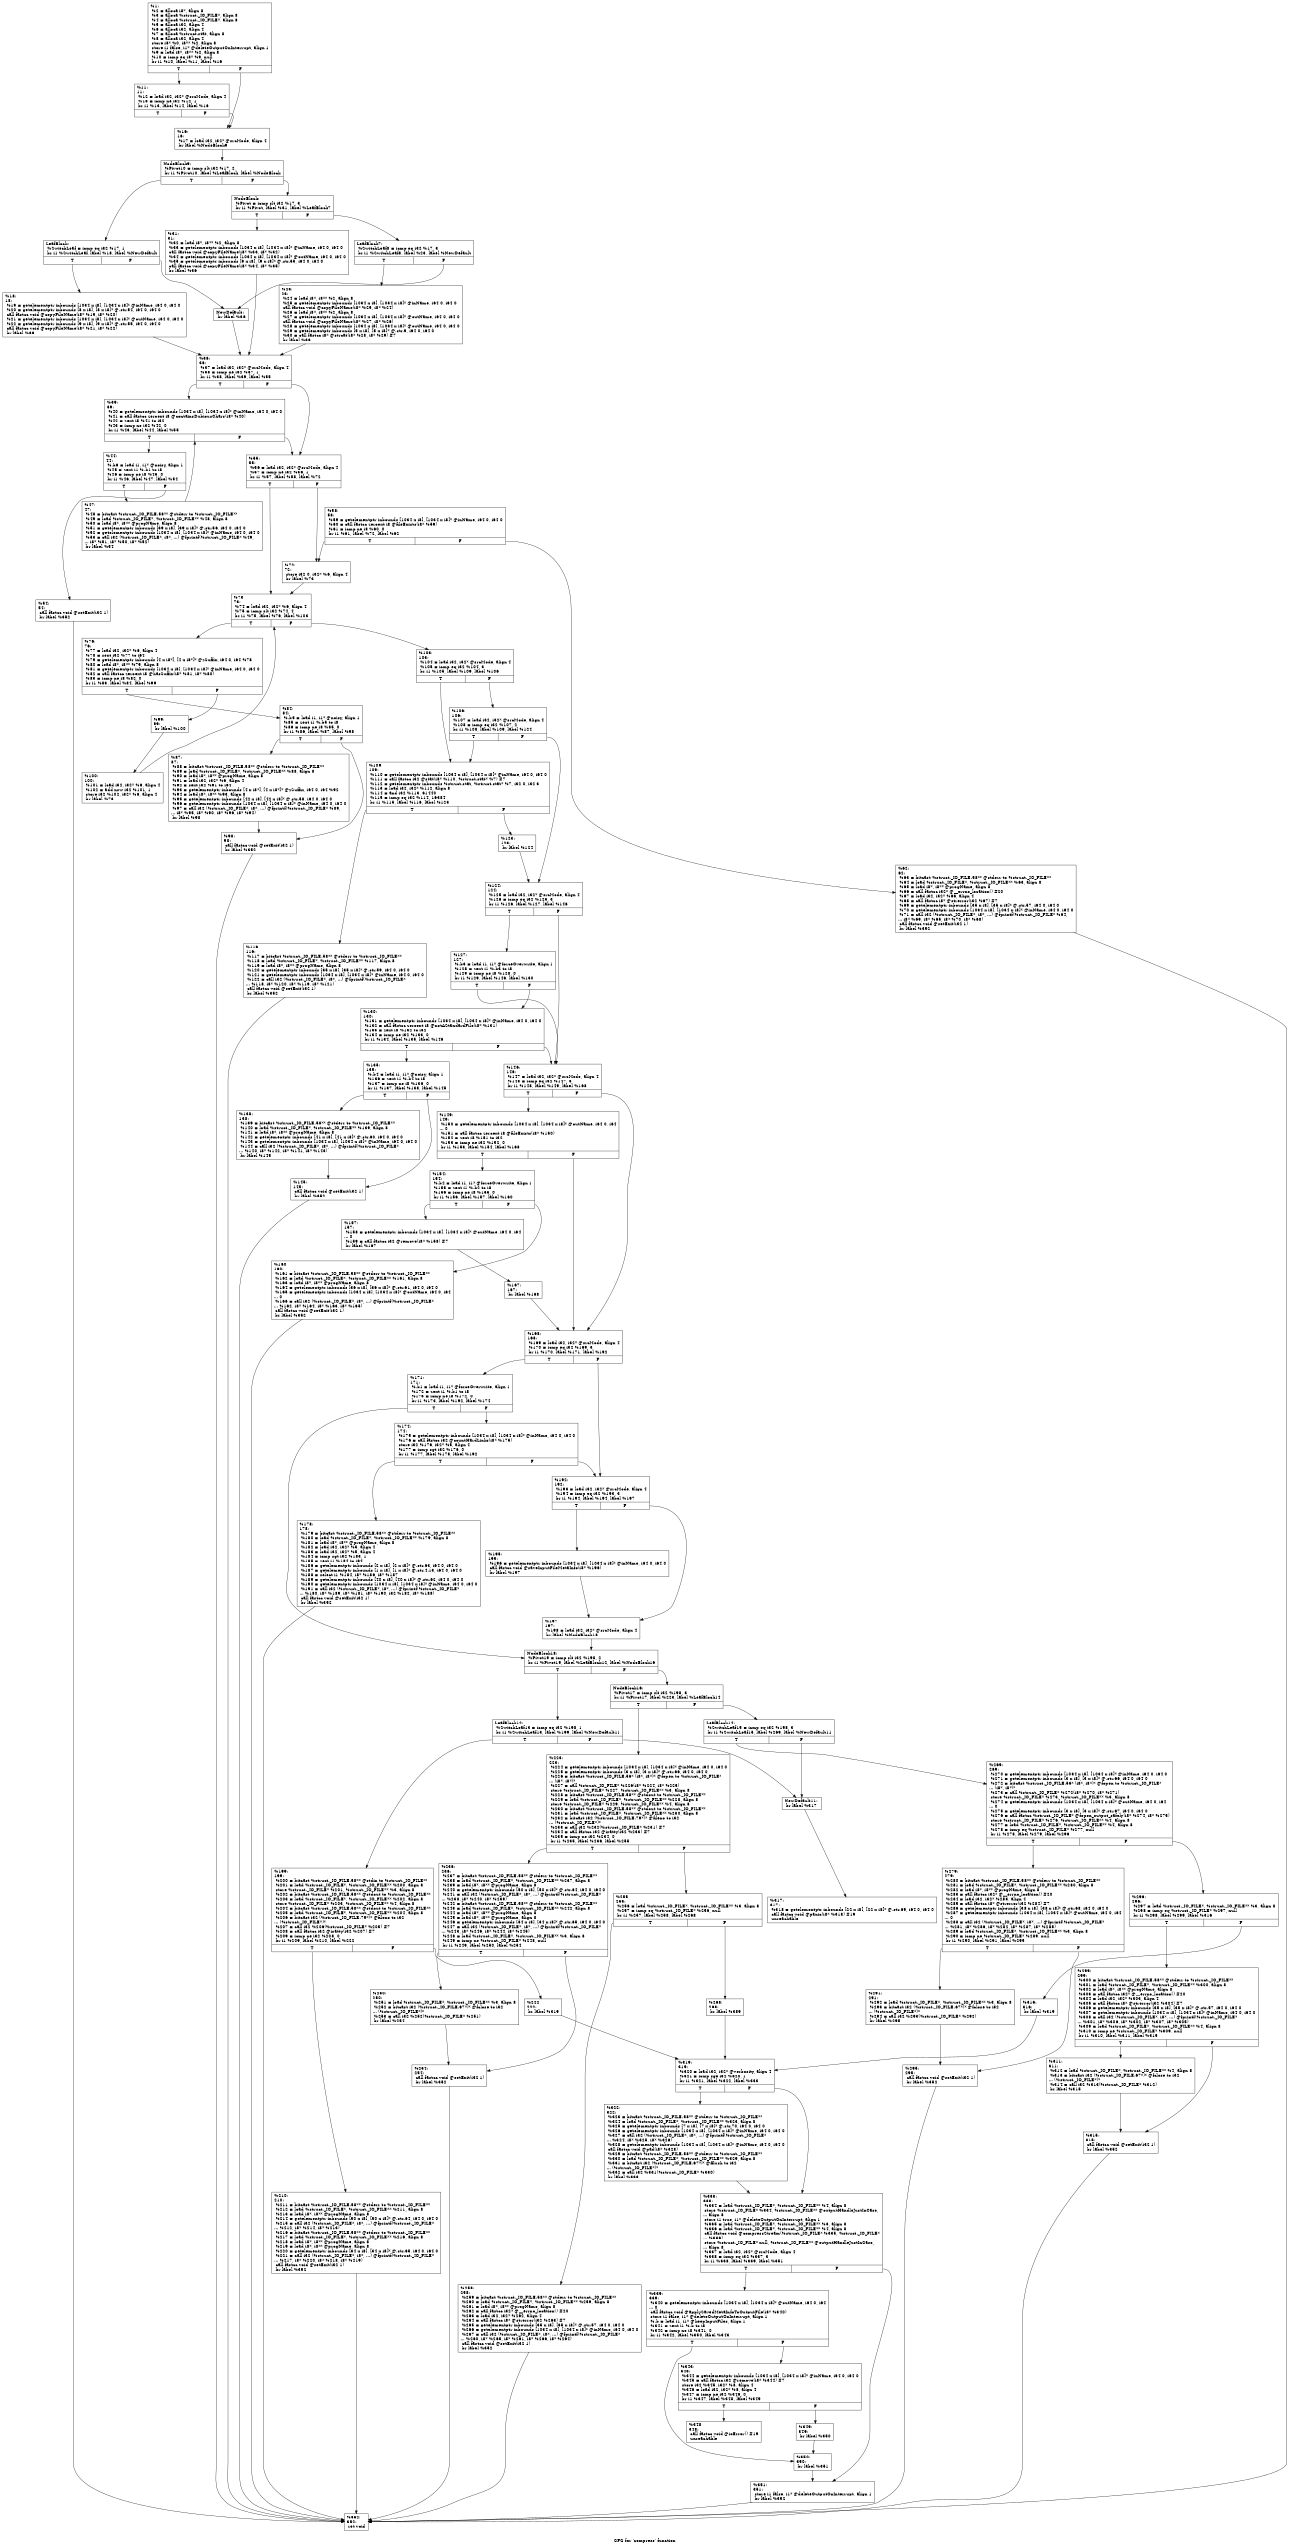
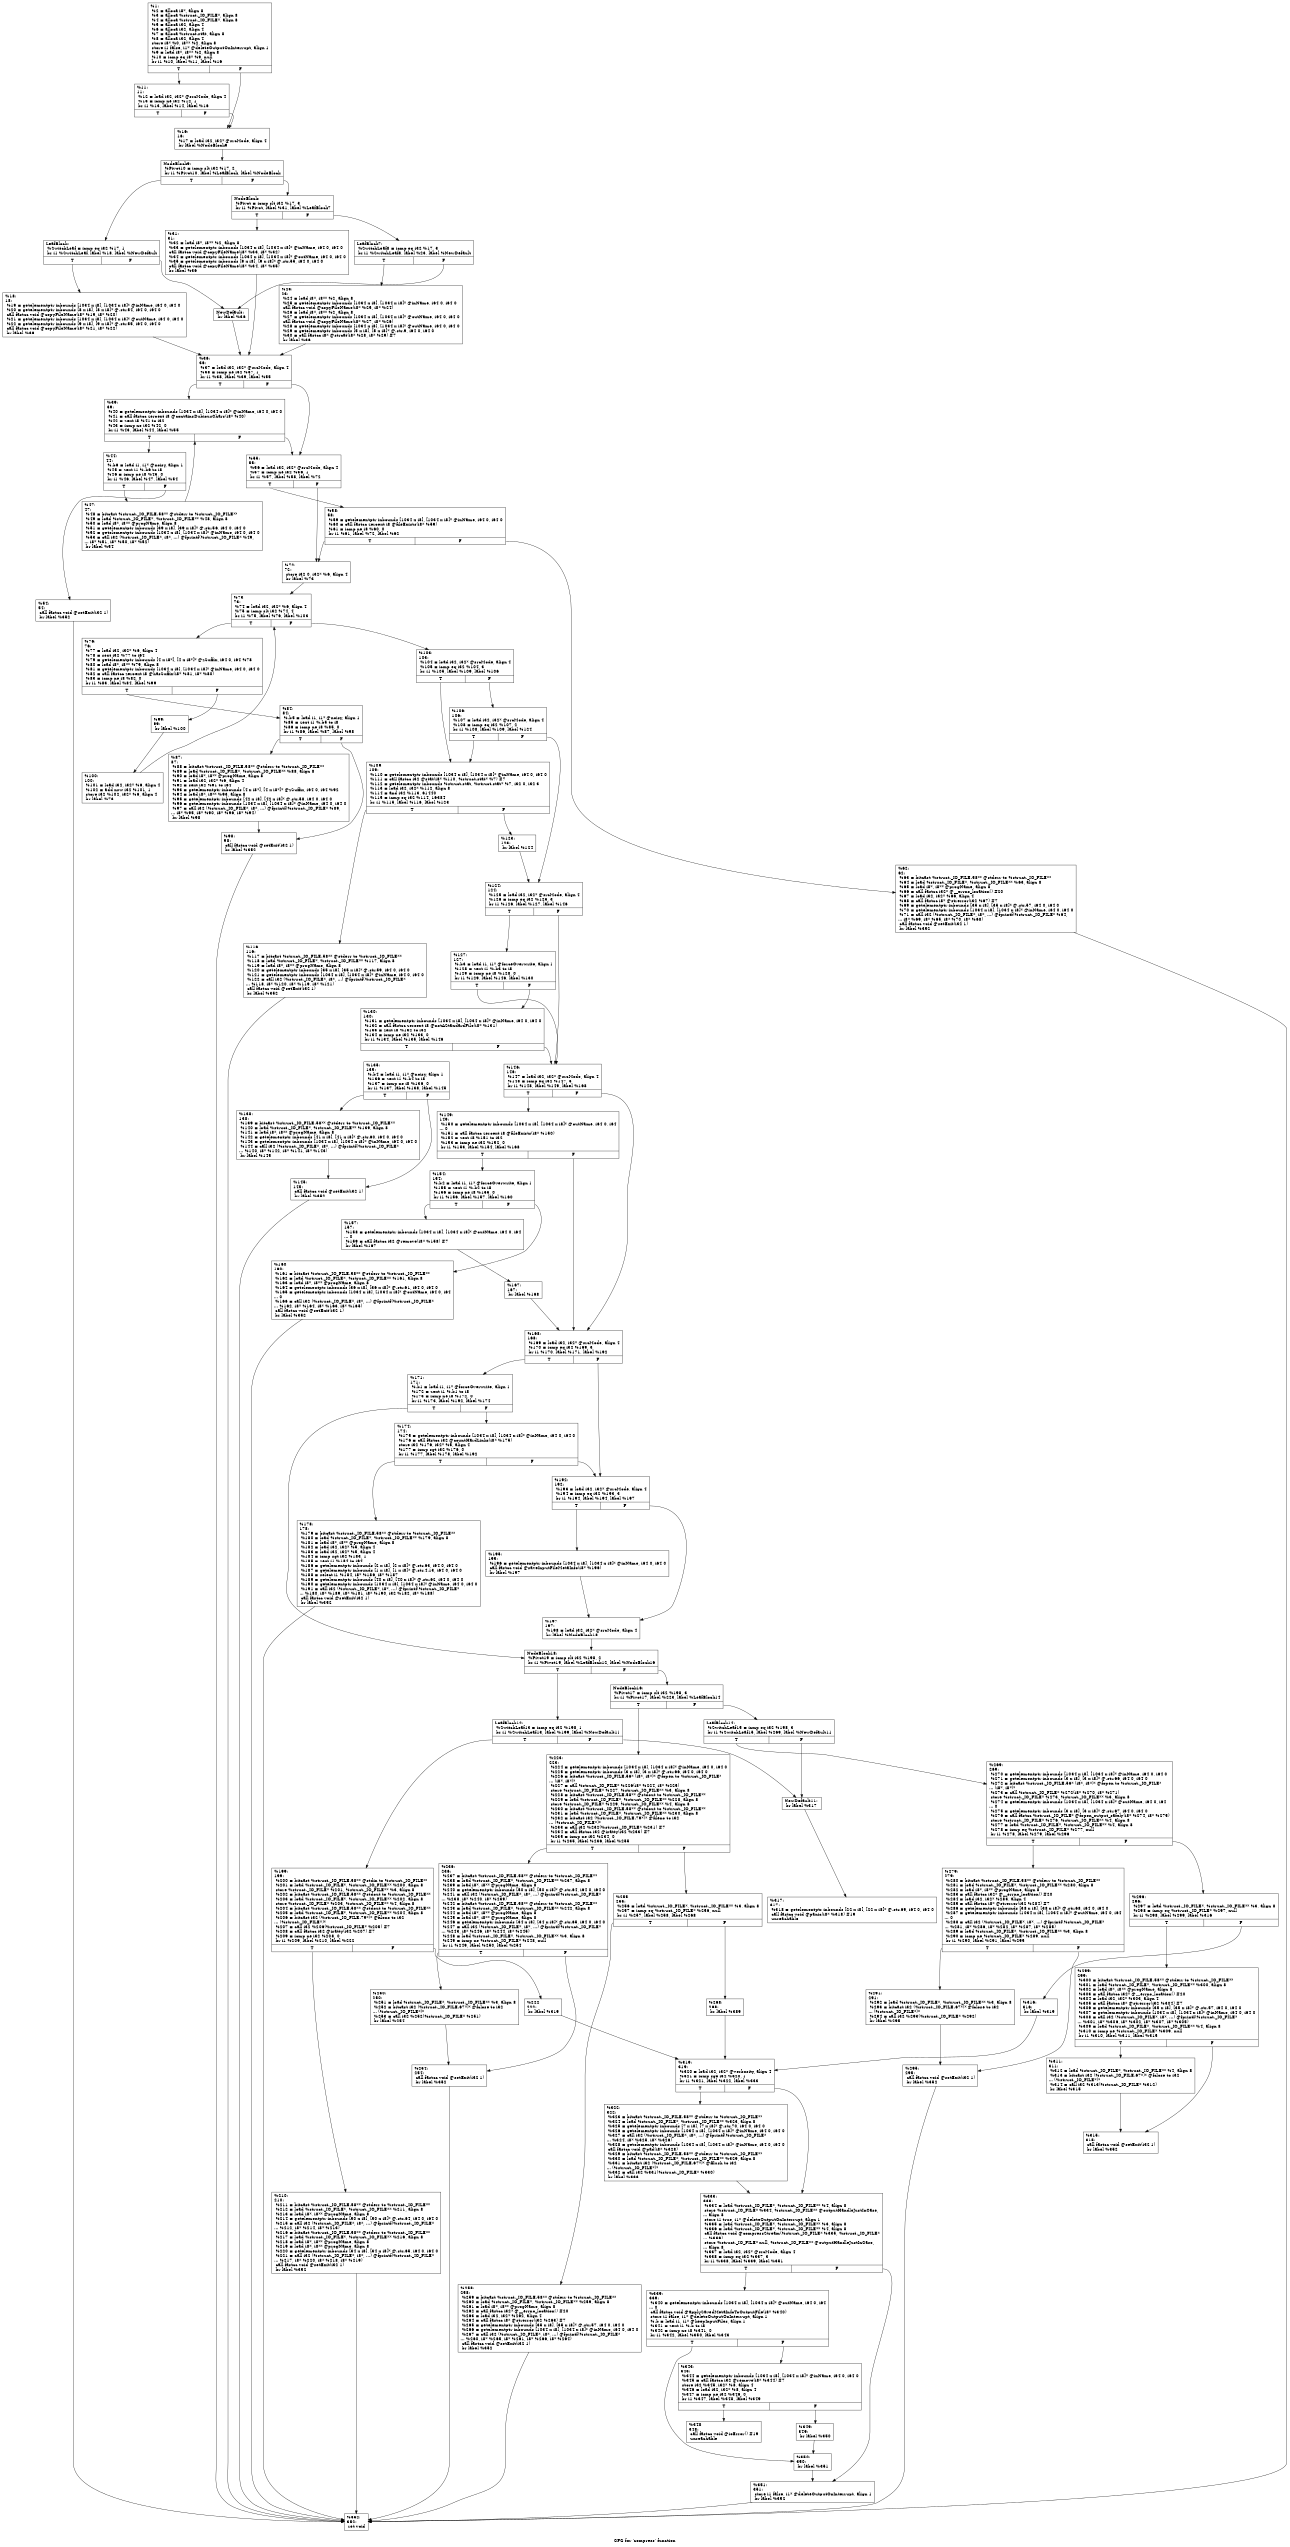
(134, 470) -> (134, 470)
(270, 540) -> (305, 497)
(407, 1055) -> none
(875, 2507) -> none
